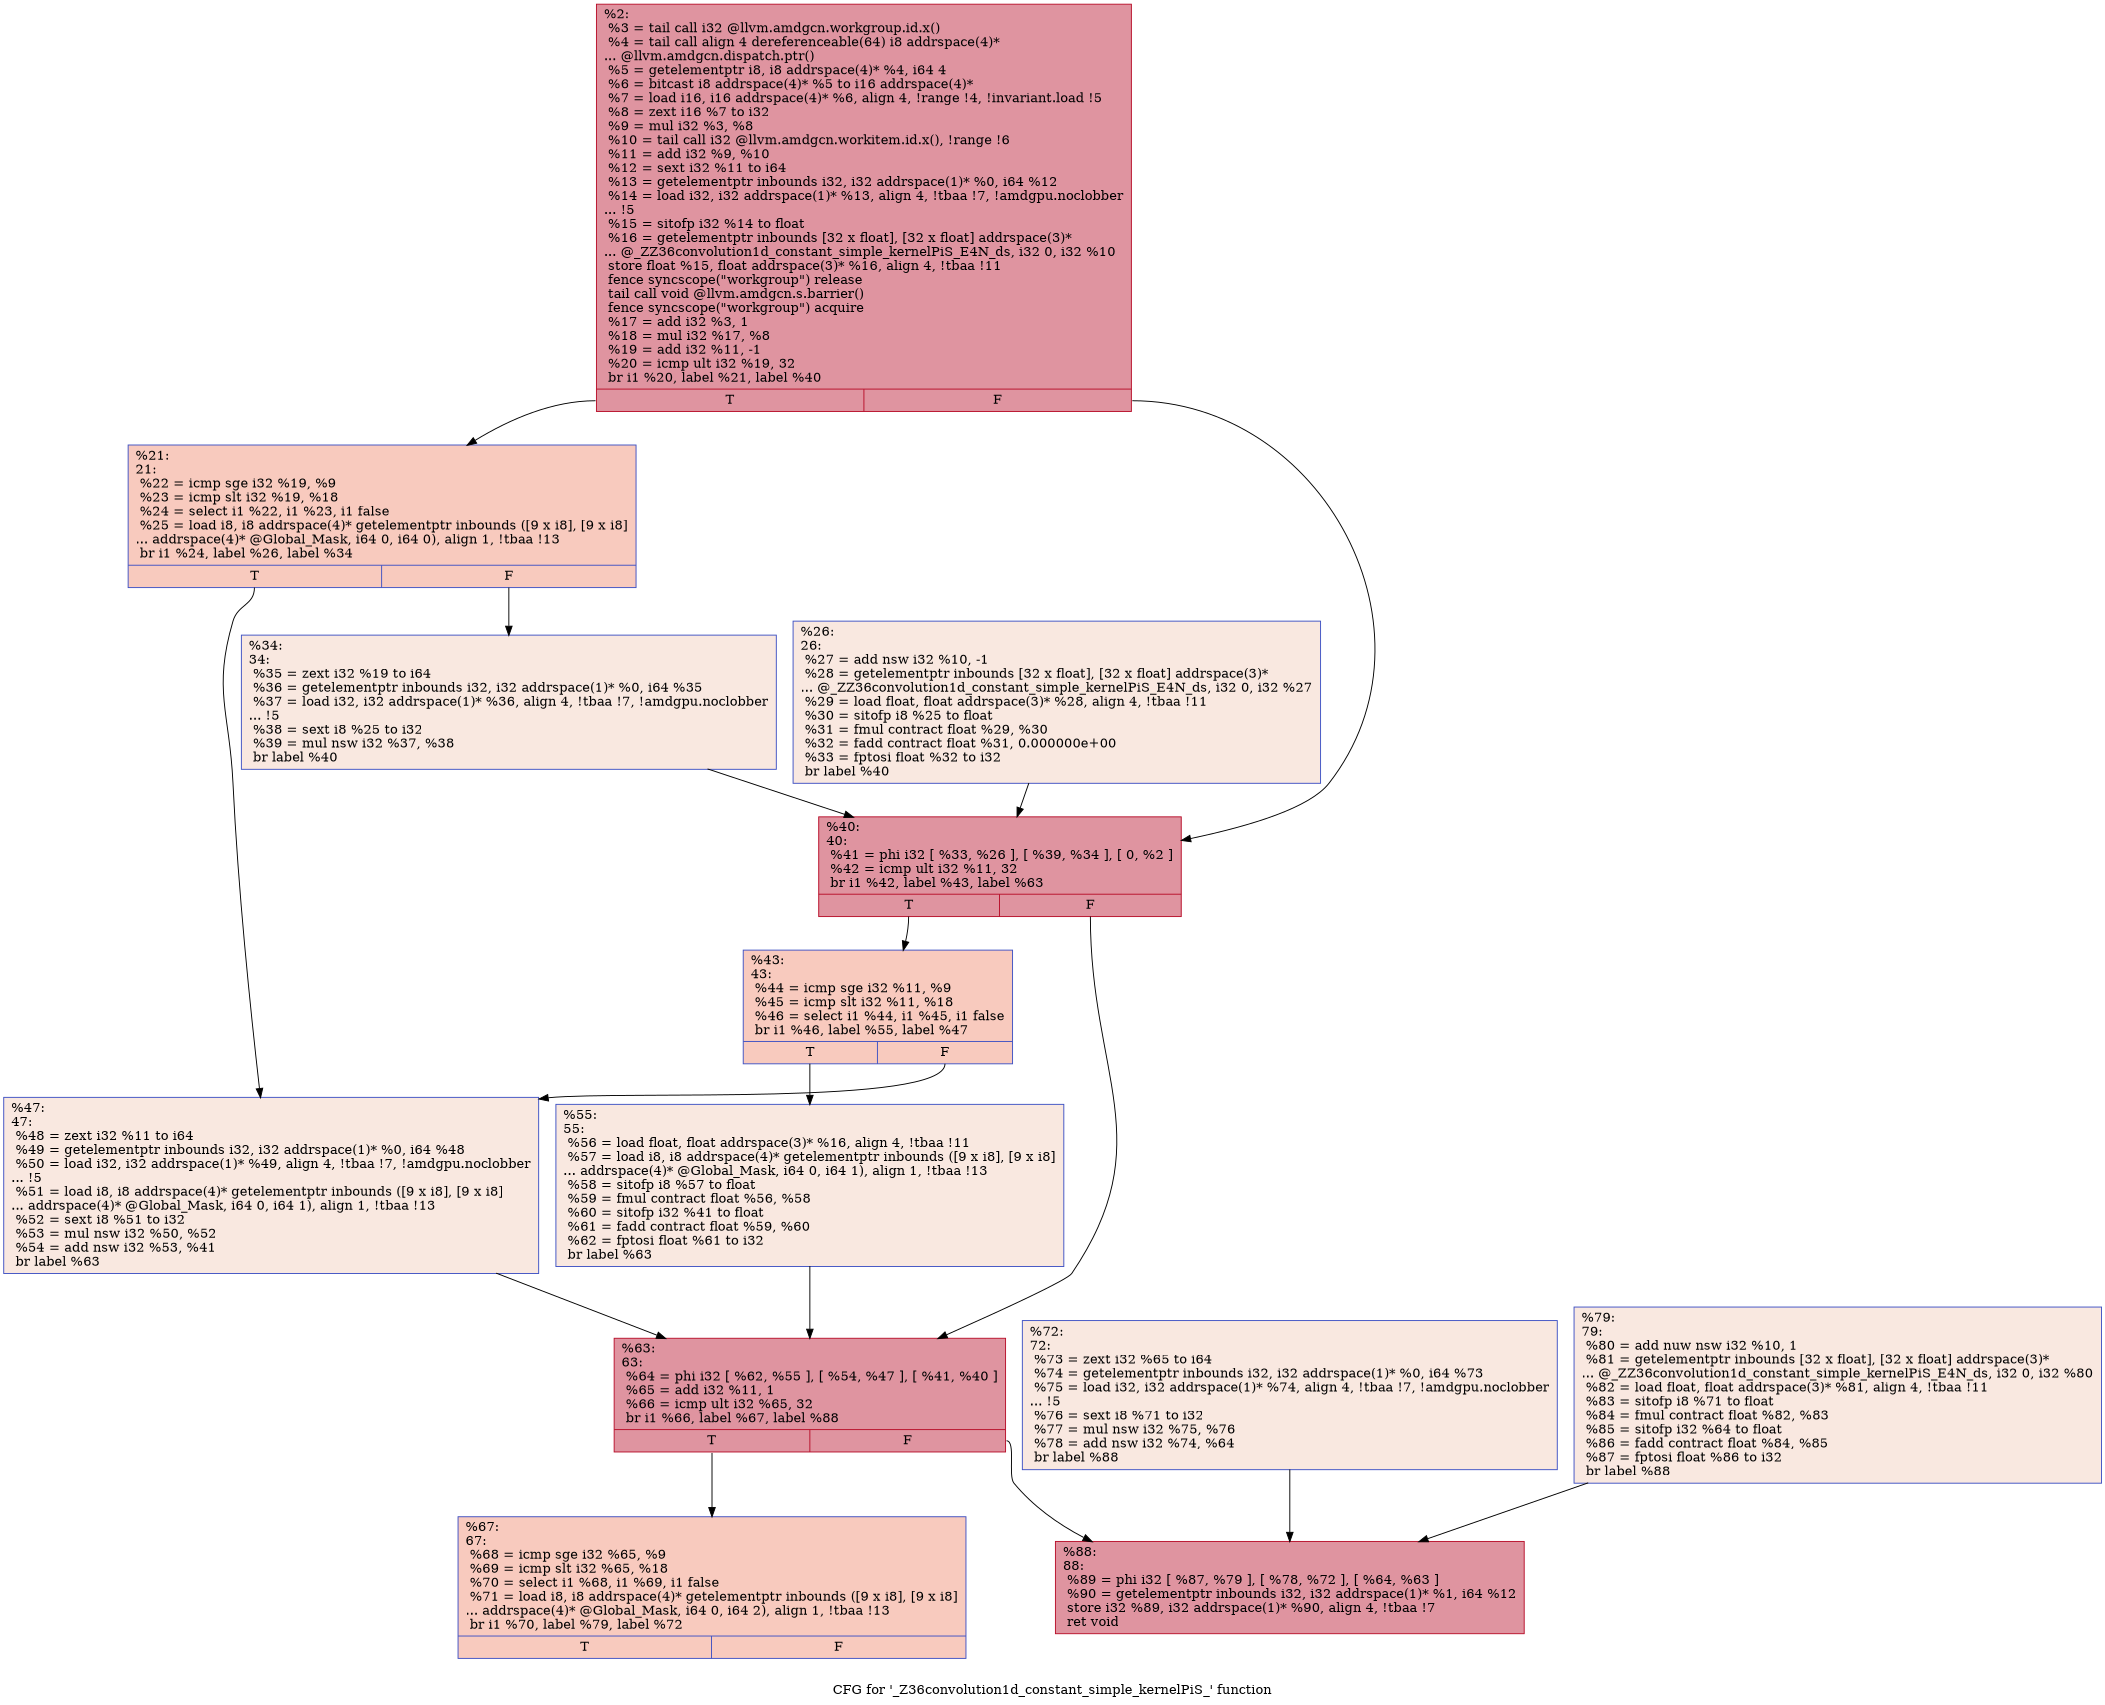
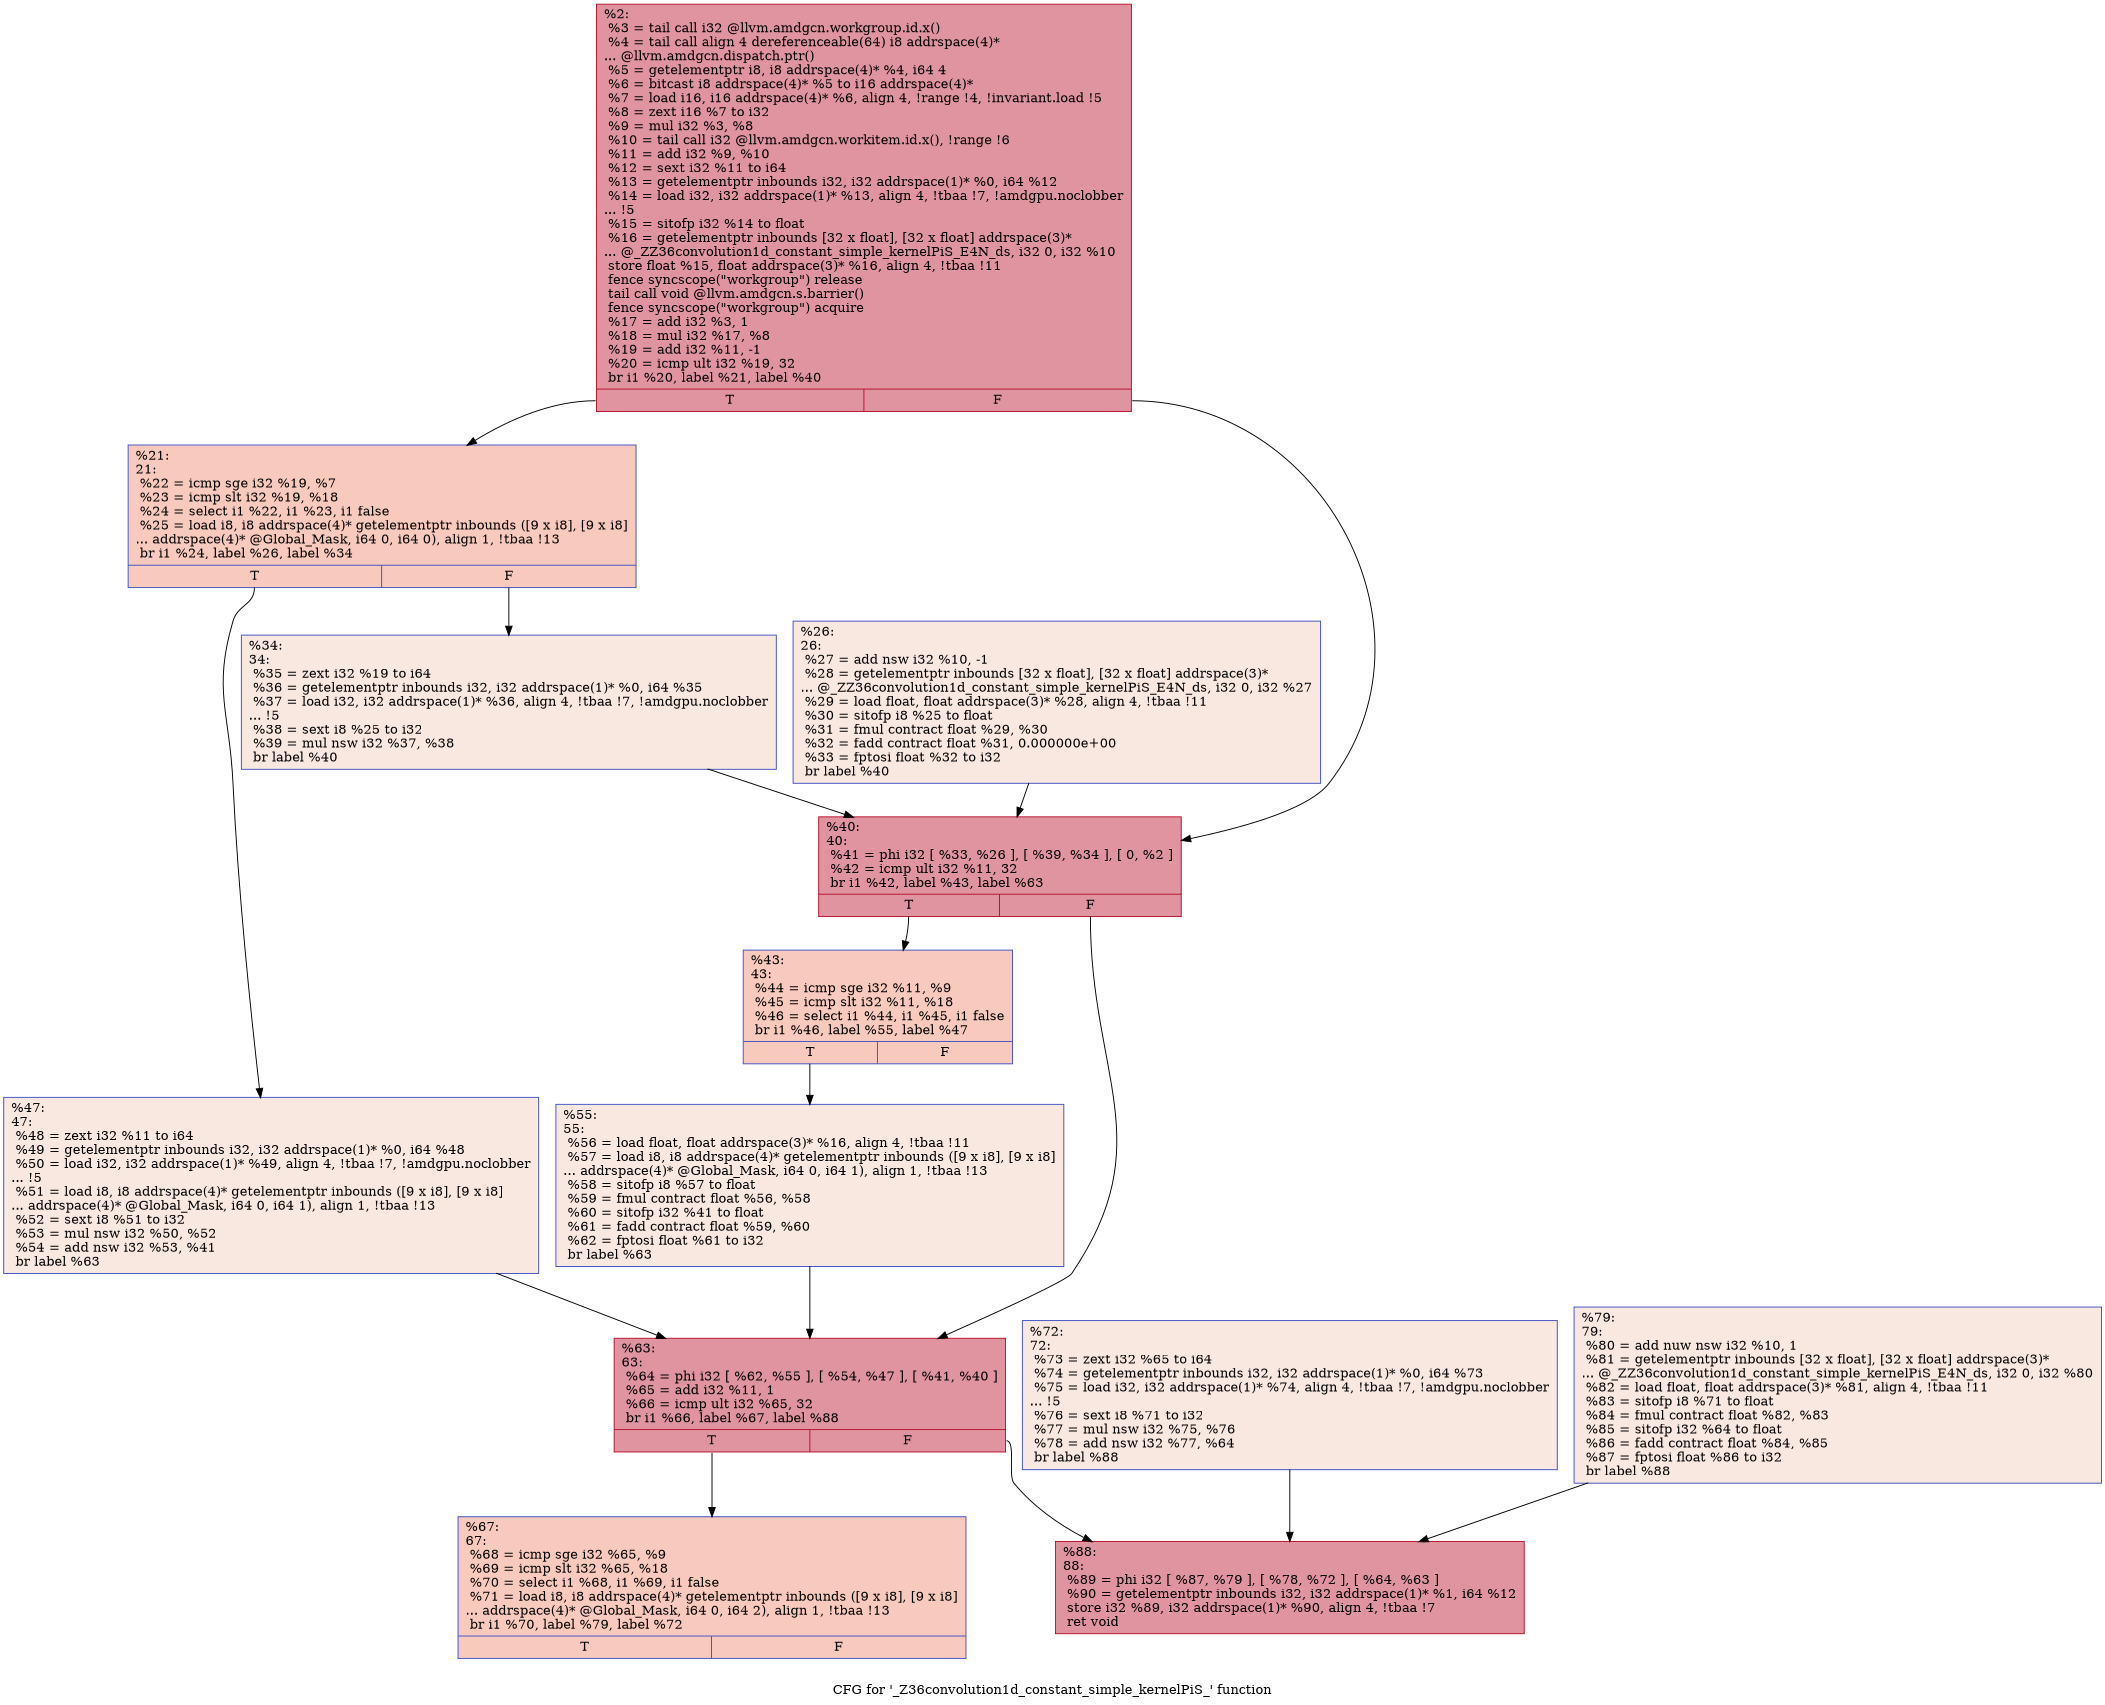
(236, 484) -> (236, 484)
(750, 1094) -> none
(1132, 1444) -> (1132, 1444)
